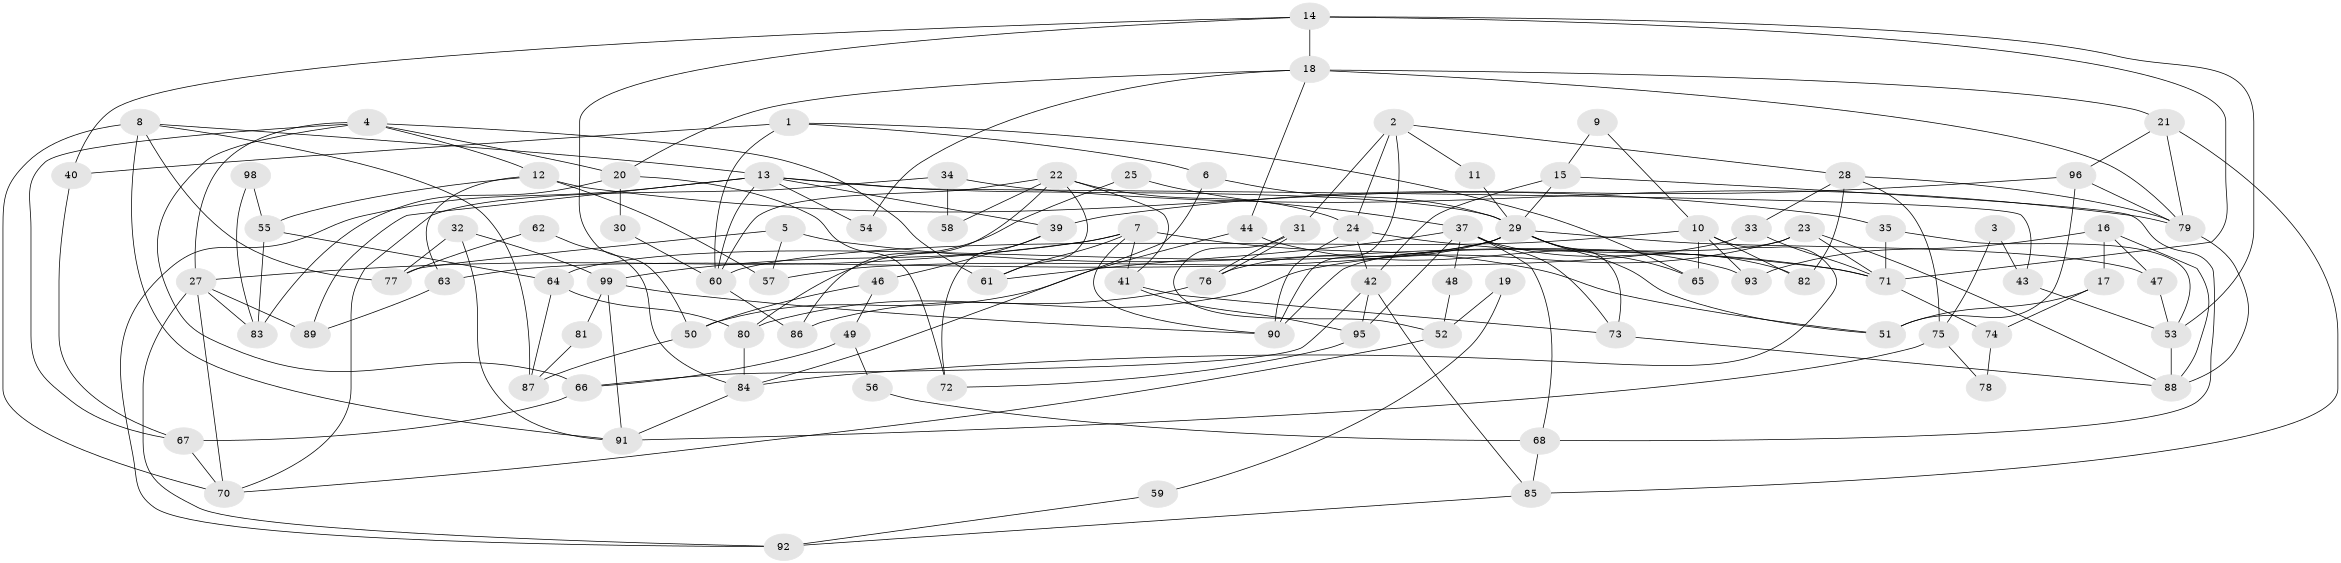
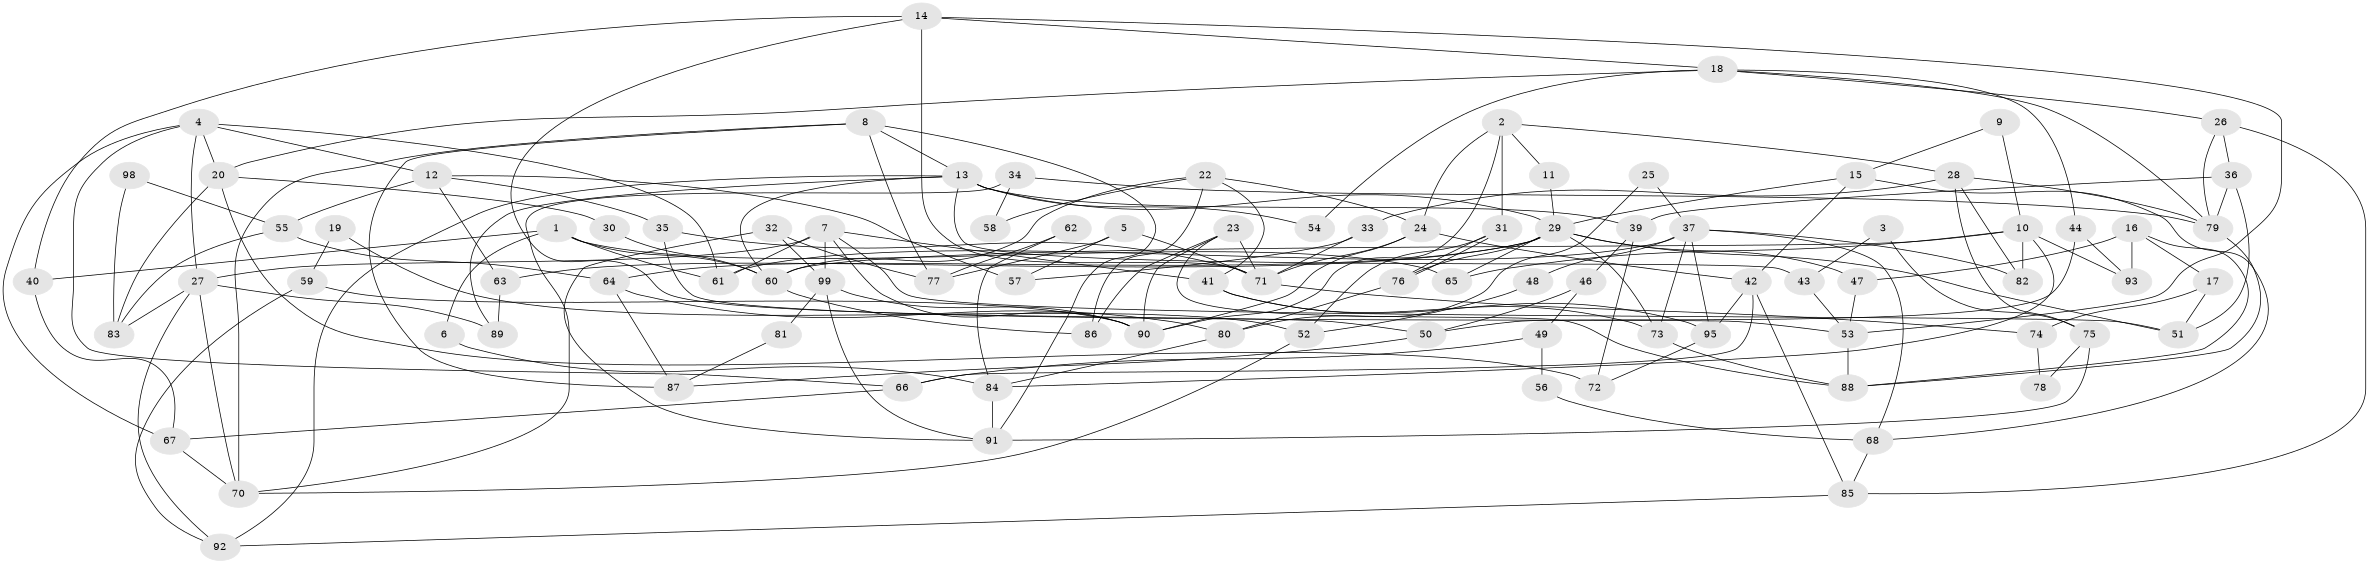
(2165, 122) -> (2221, 122)
(2076, 176) -> (2232, 176)
(1364, 197) -> none
(1086, 237) -> (636, 259)
none -> (768, 301)
